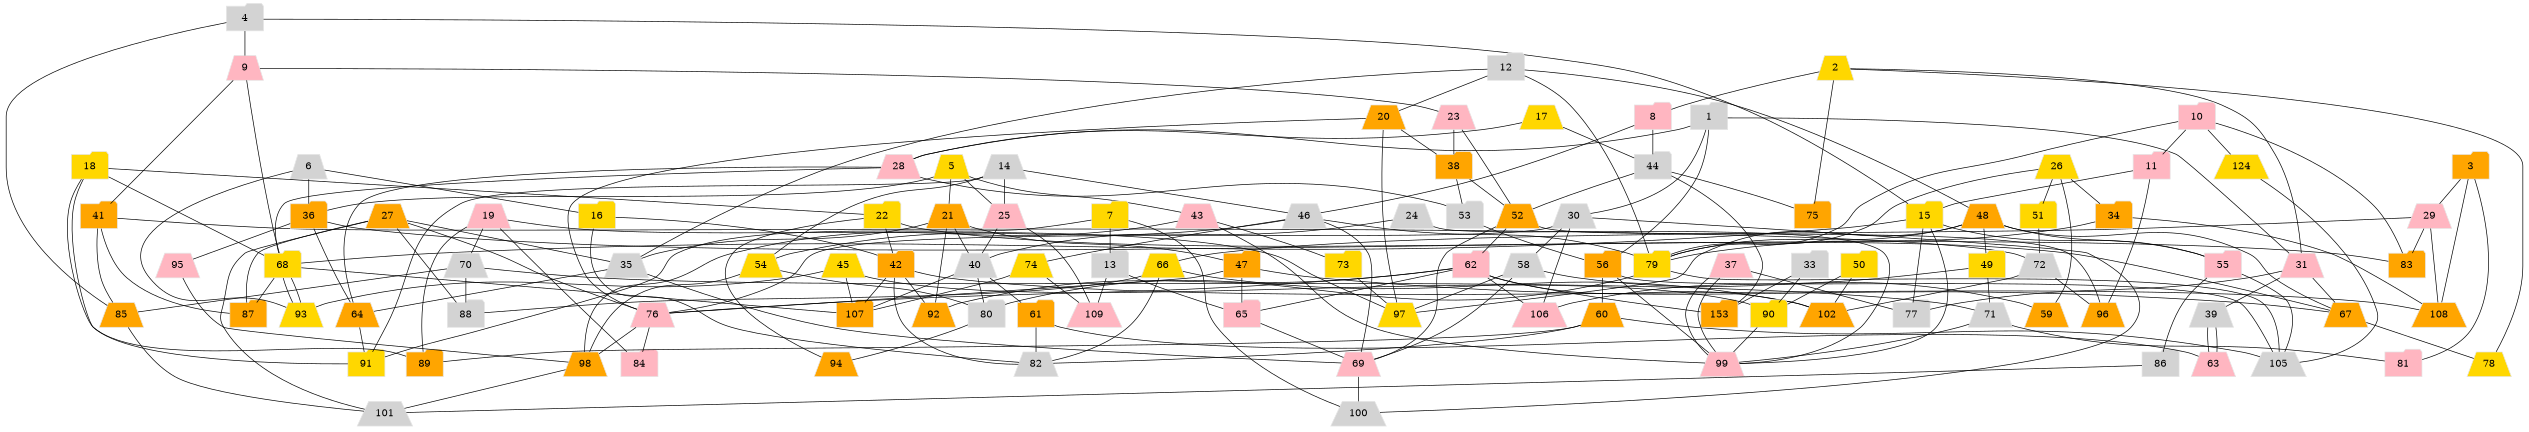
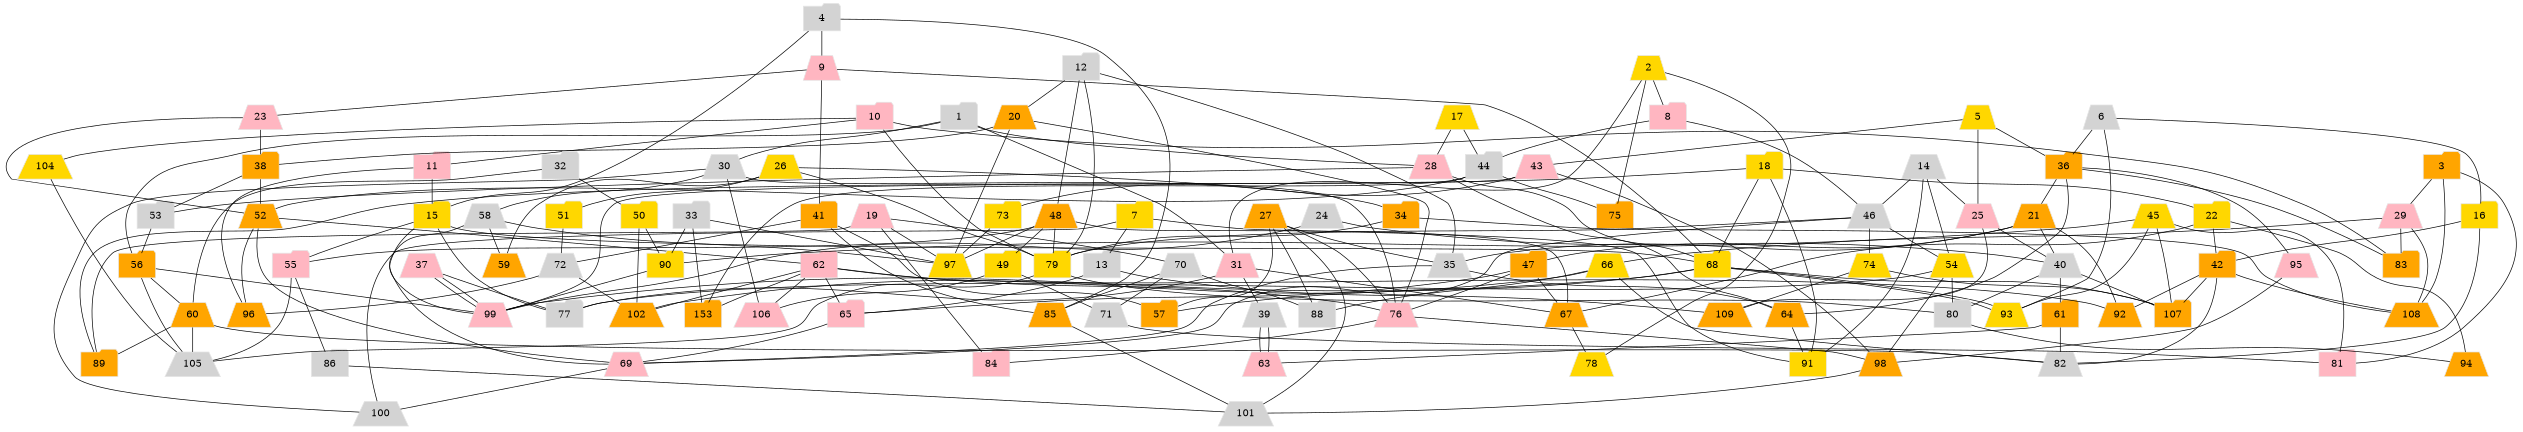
none -> (560, 167)
(2242, 167) -> (45, 167)
(950, 191) -> (2049, 191)
none -> (2303, 237)
none -> (822, 241)
none -> (1561, 289)
(248, 315) -> (1159, 315)
(1094, 315) -> (1725, 315)
(1855, 348) -> (862, 279)
